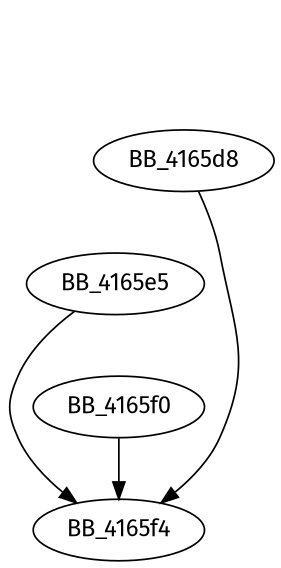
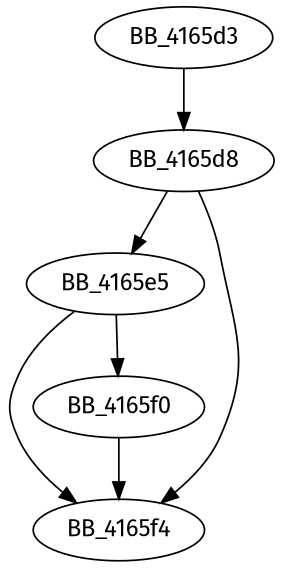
none -> (184, 38)
none -> (154, 215)
none -> (117, 337)
